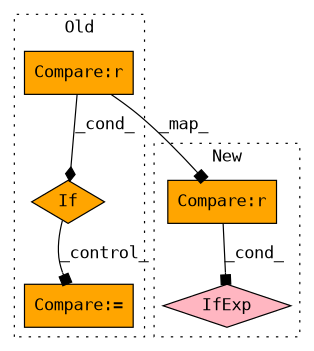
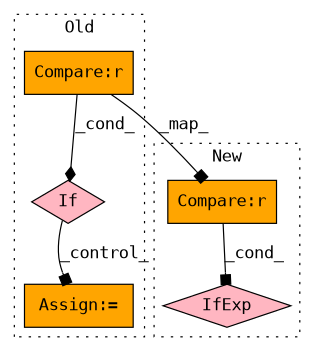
(68, 202) -> (68, 202)
(79, 306) -> (79, 306)
